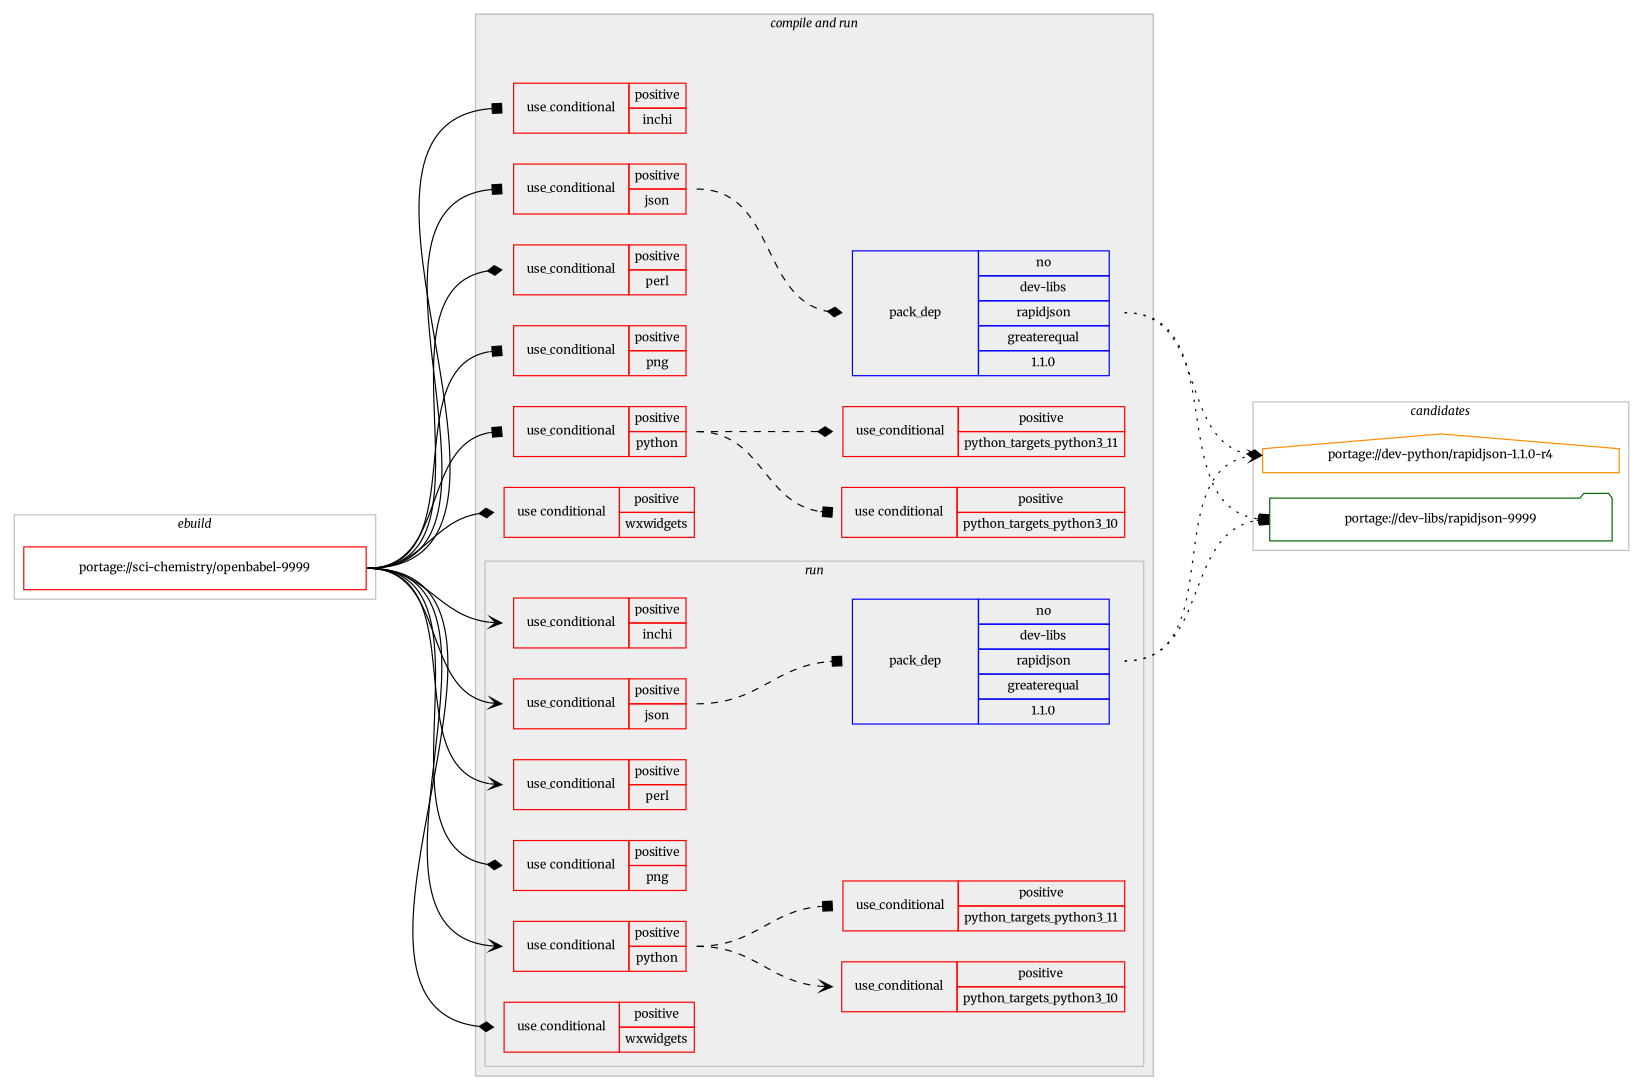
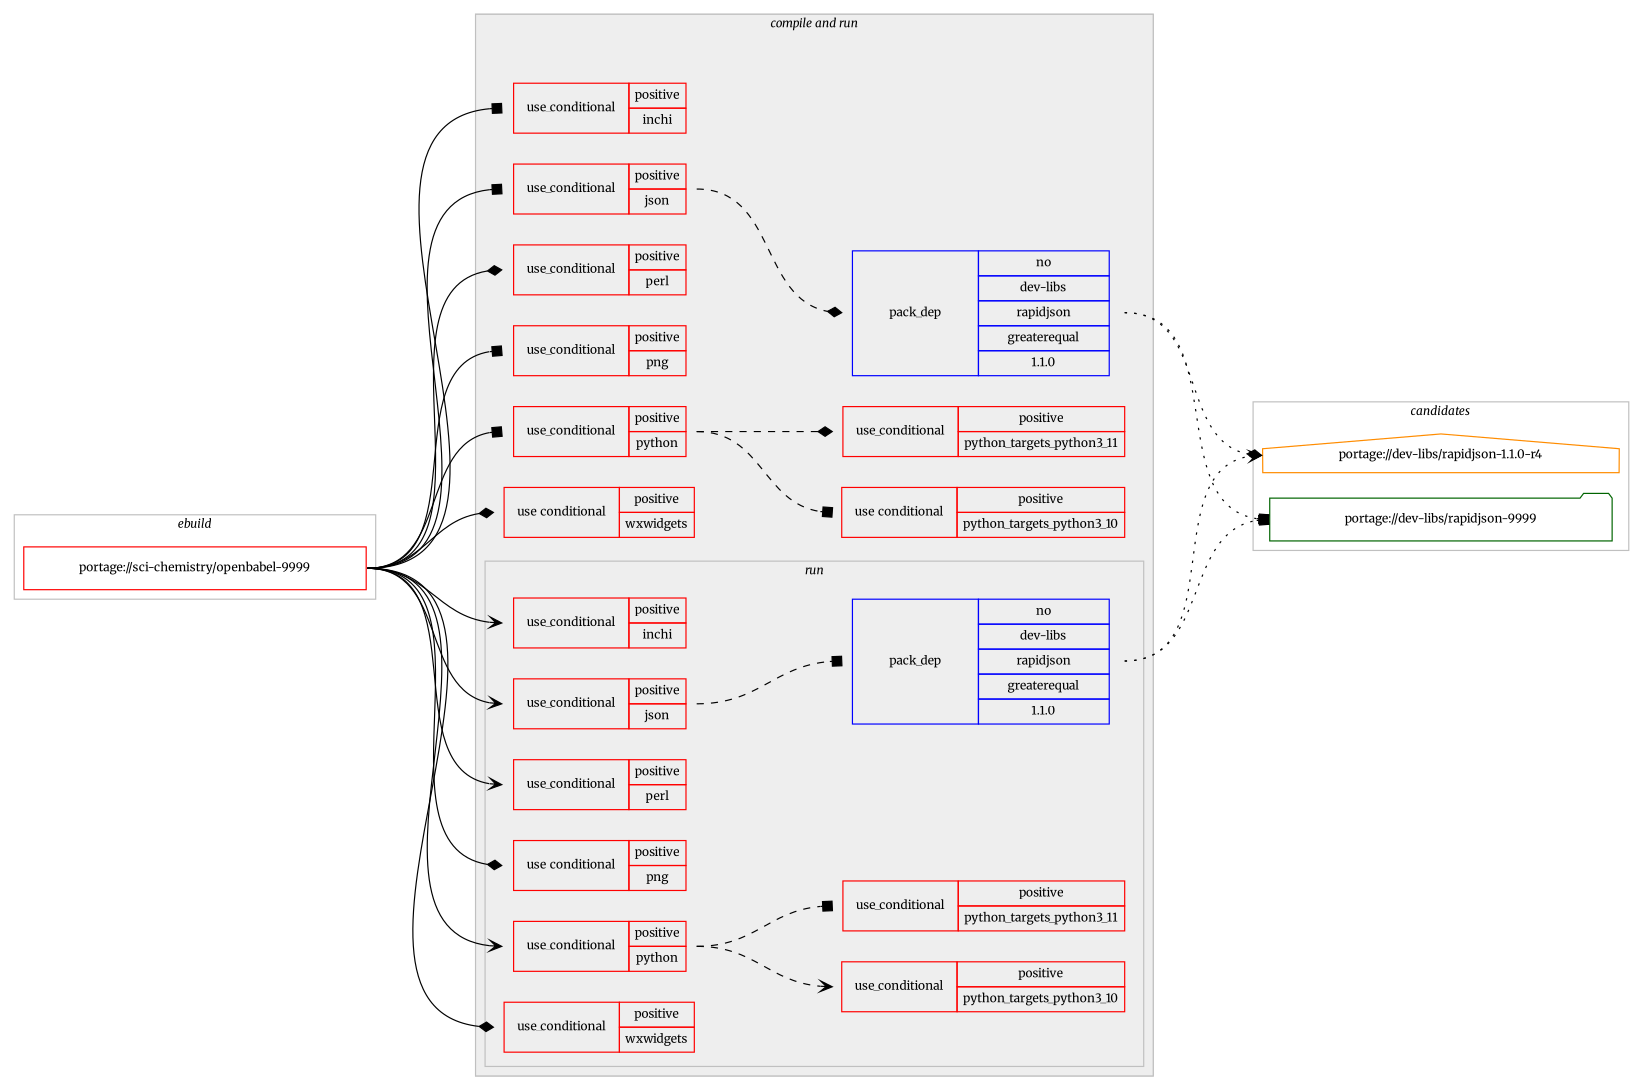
(1441, 455) -> (1441, 455)
